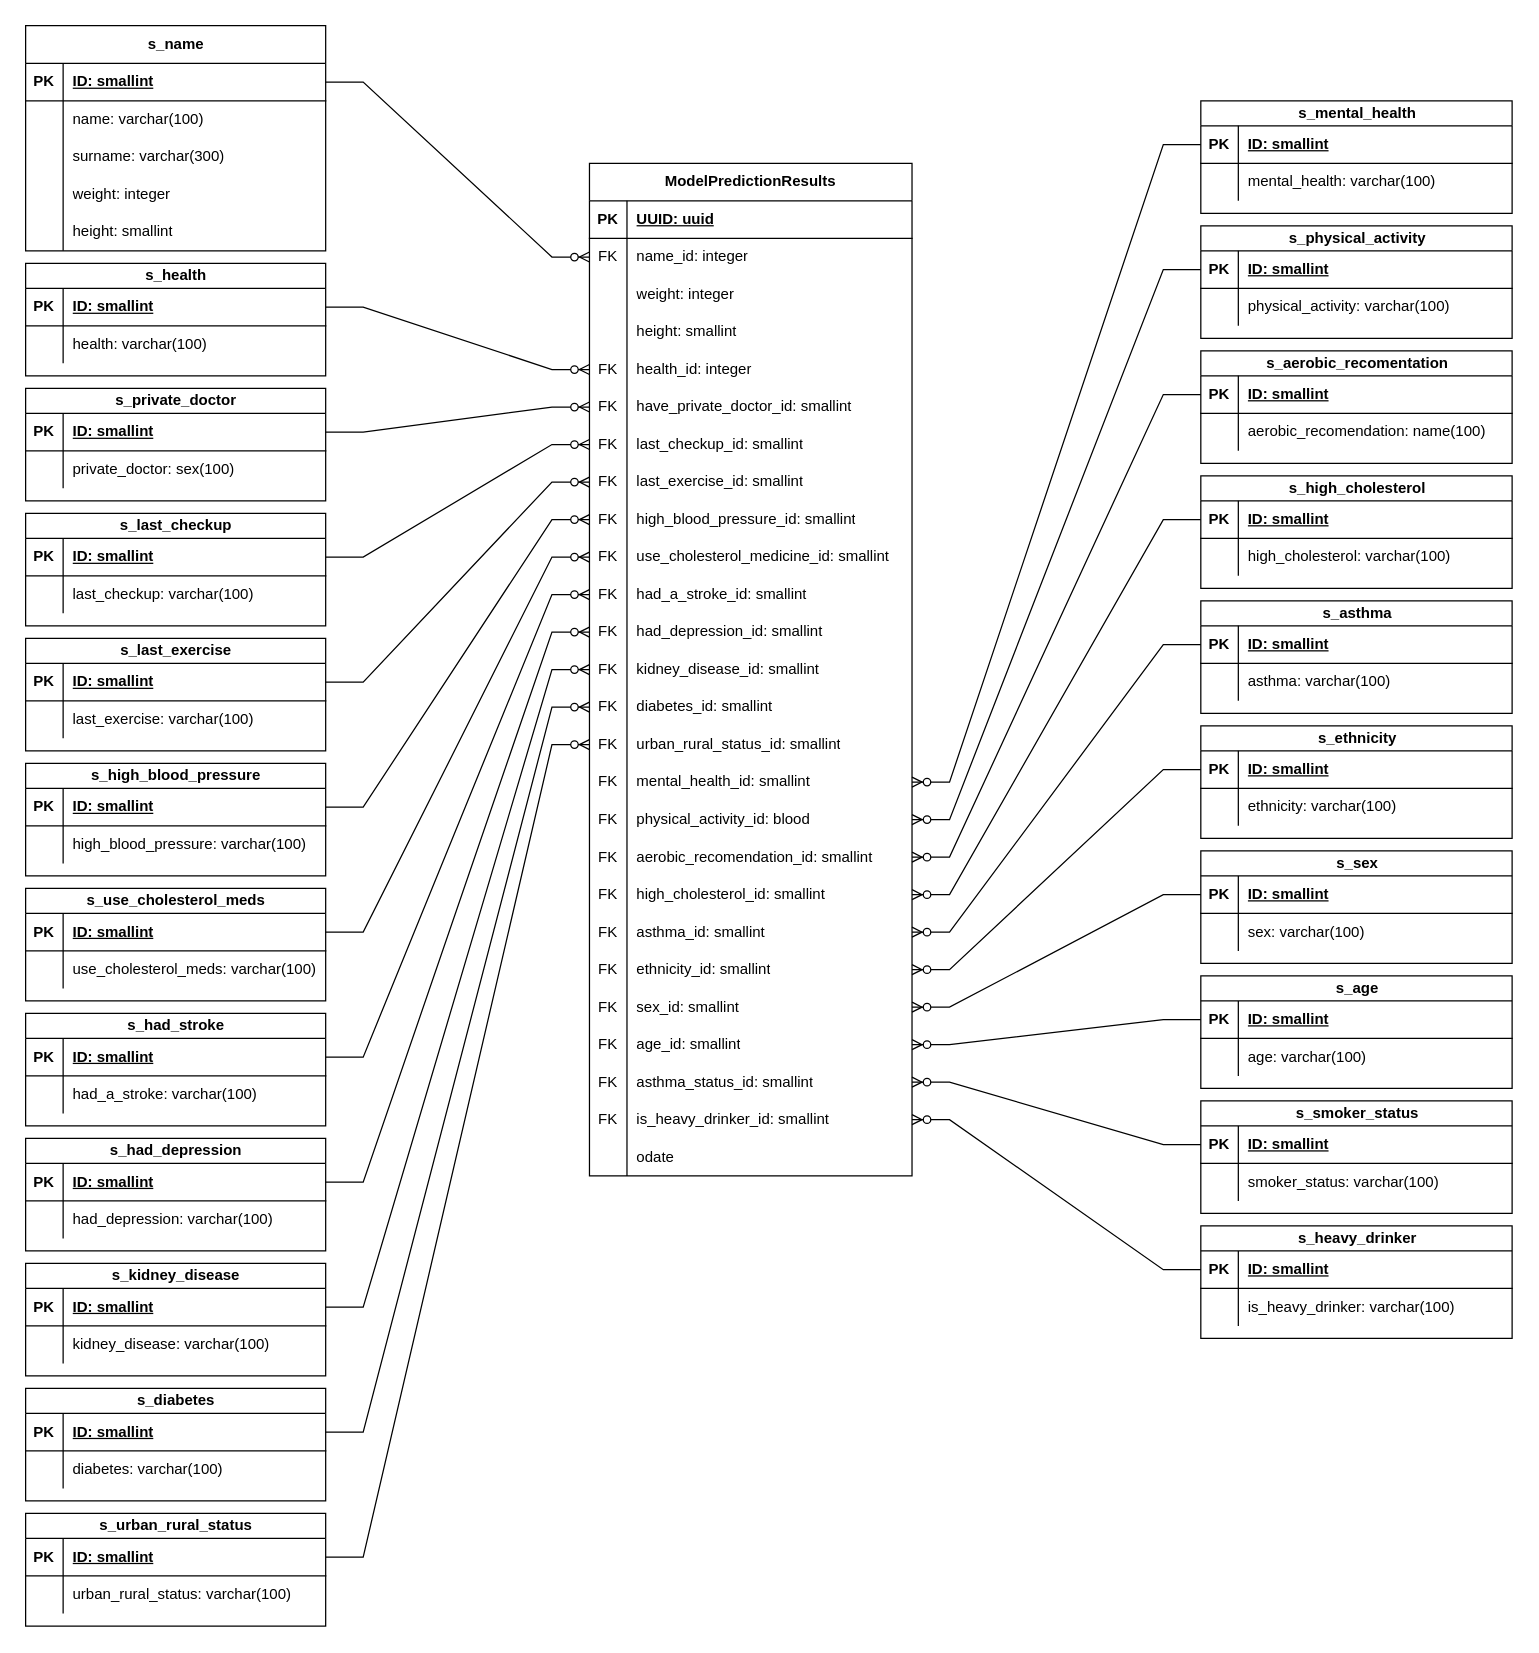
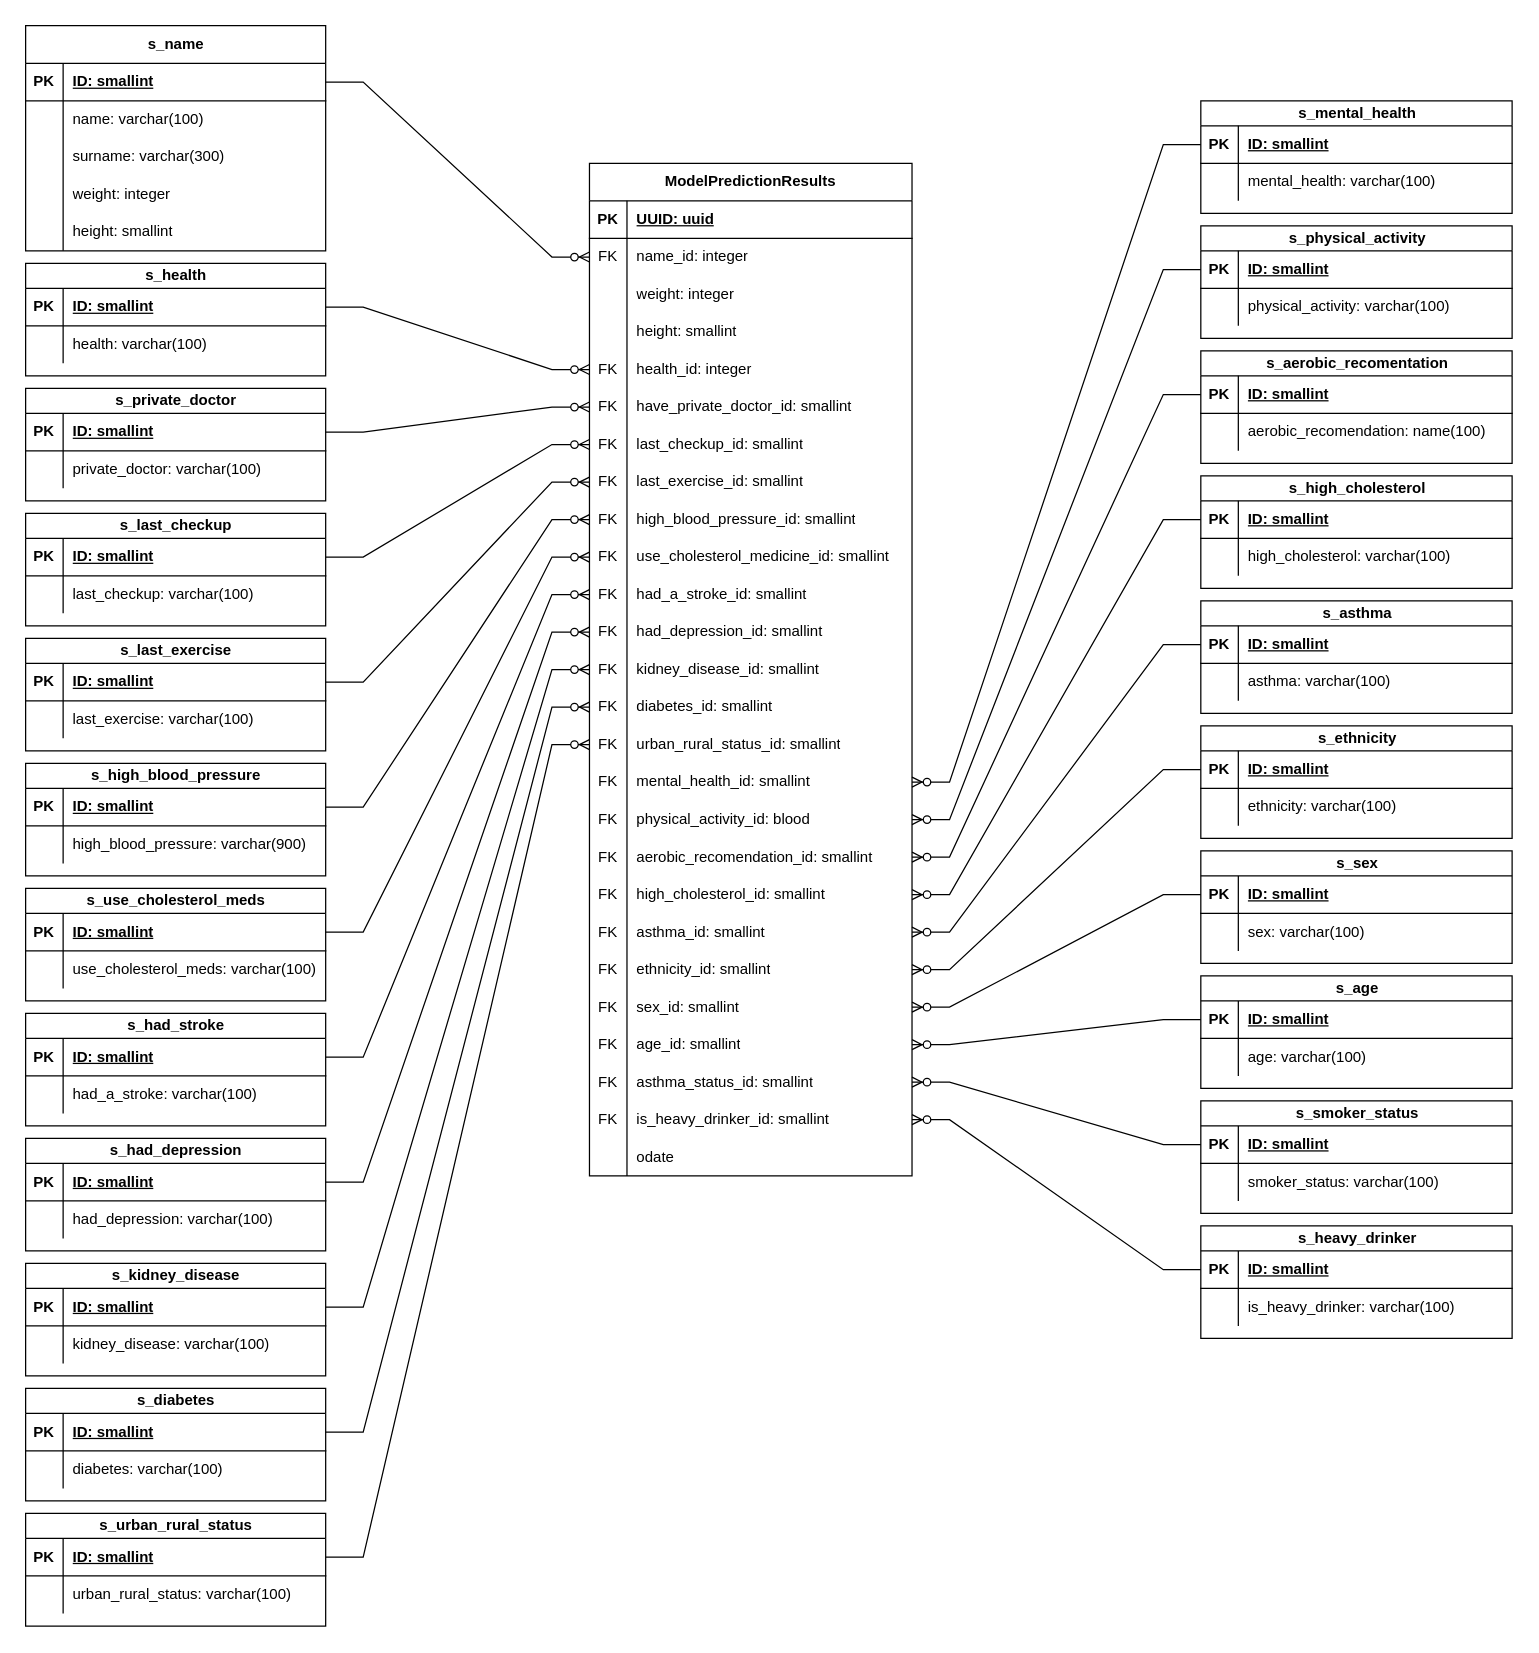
(168, 469) -> (185, 469)
(199, 844) -> (199, 844)
